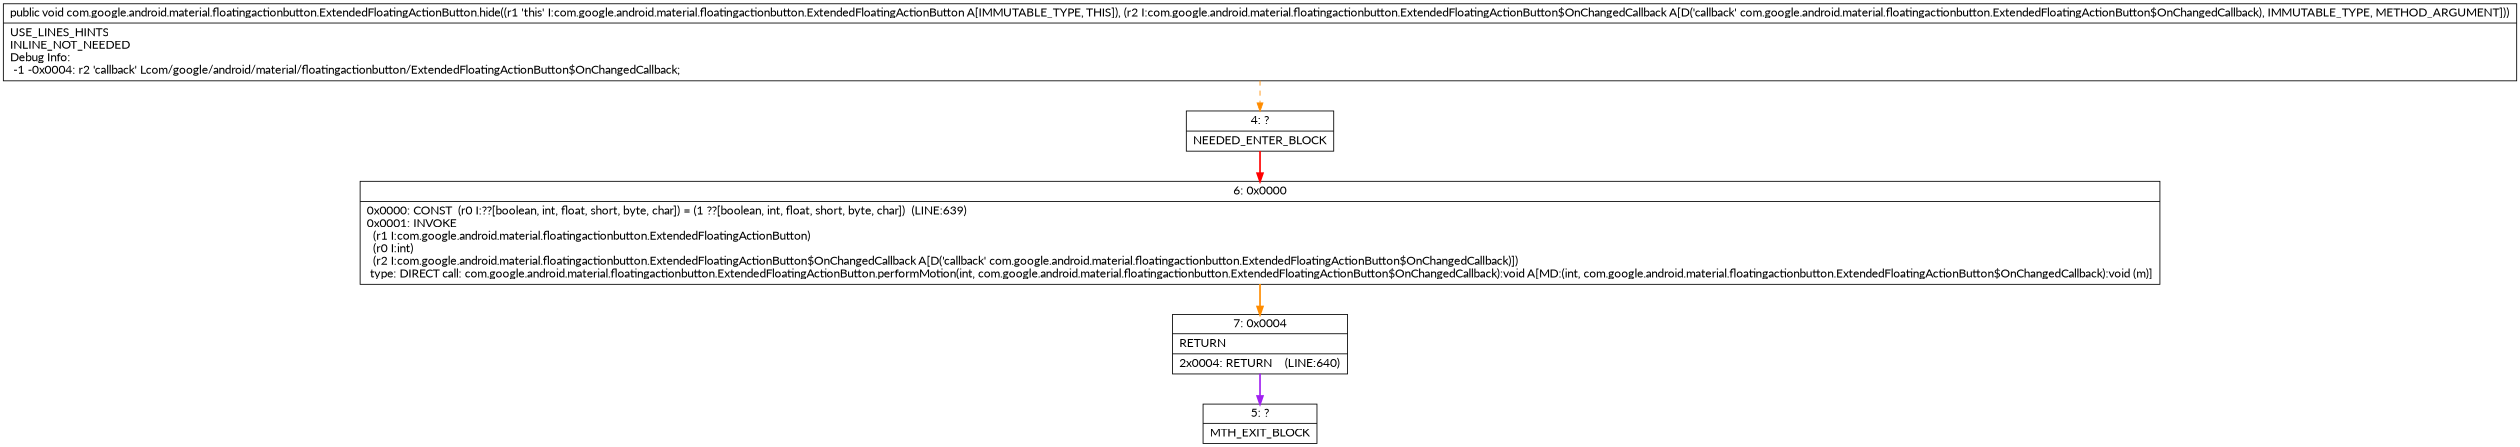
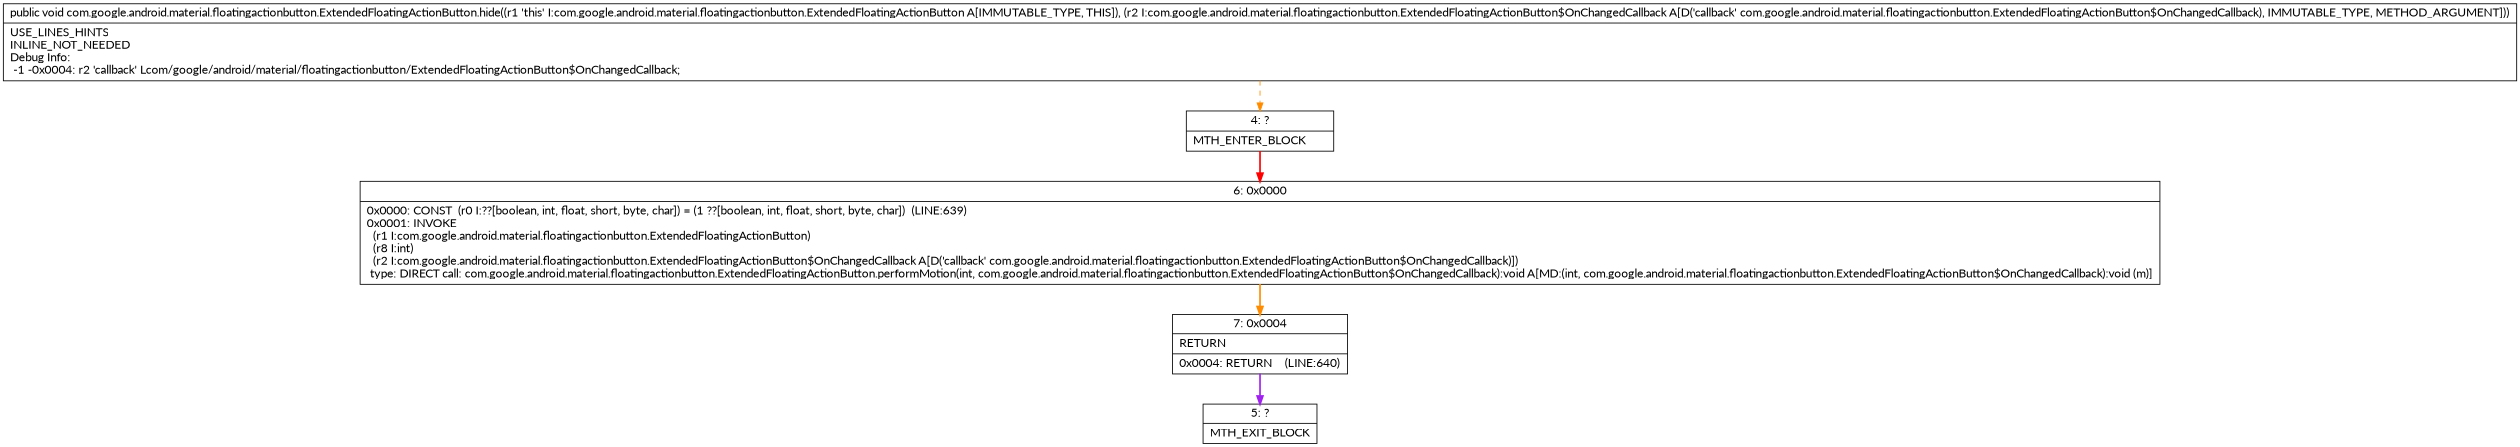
(1260, 141) -> (1250, 141)
(390, 249) -> (390, 249)
(1260, 363) -> (1260, 363)
